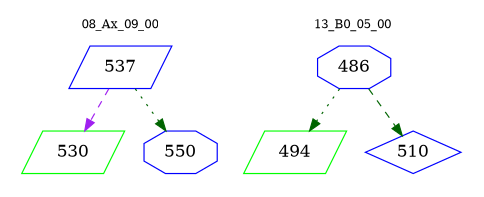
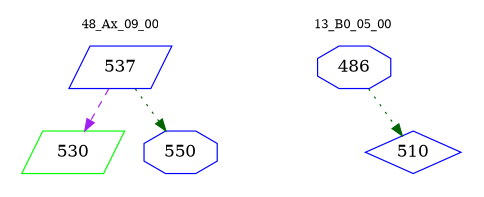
(120, 25) -> (120, 25)
(382, 107) -> (382, 107)
(295, 152) -> none
